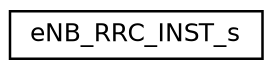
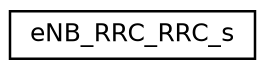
(136, 35) -> (132, 35)
